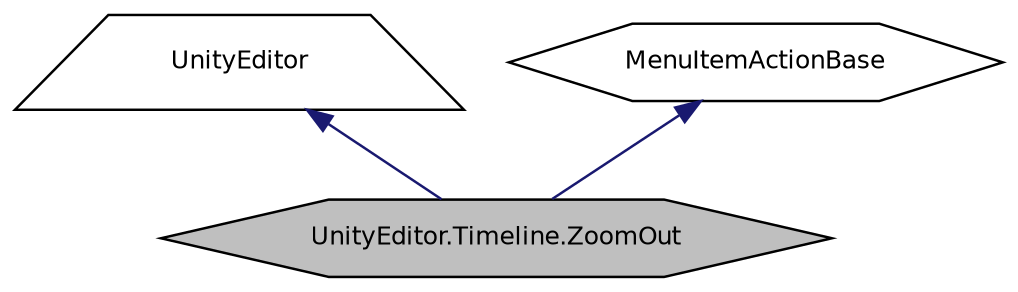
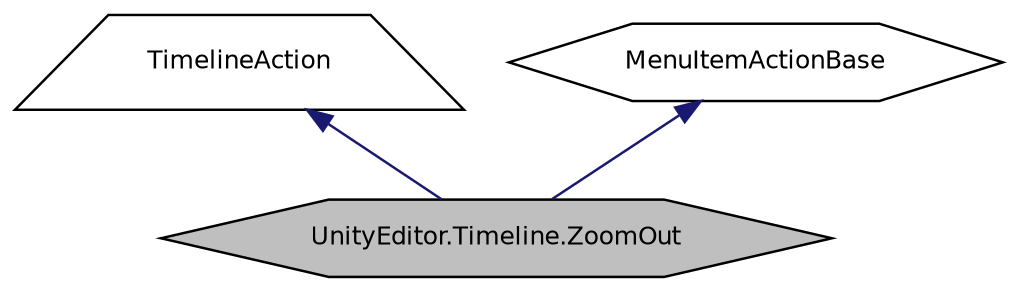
(239, 62) -> (239, 62)
